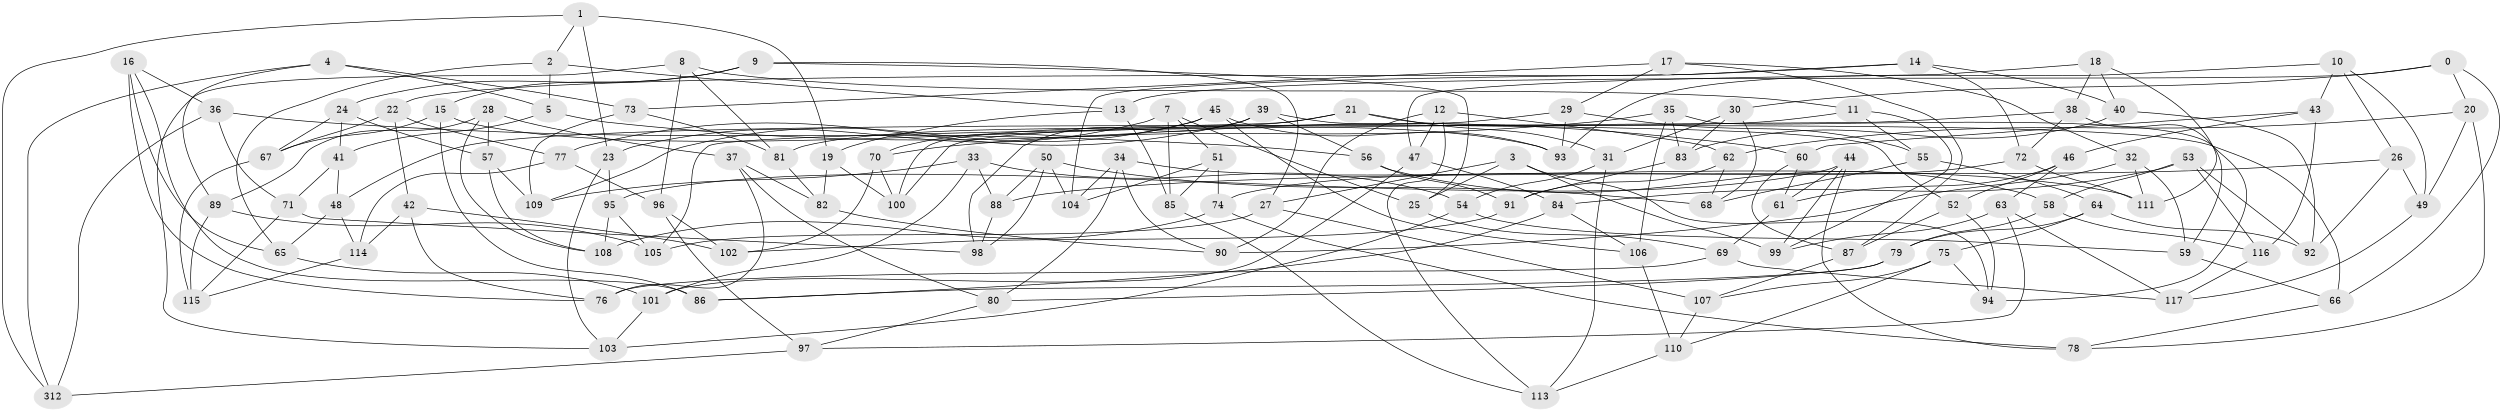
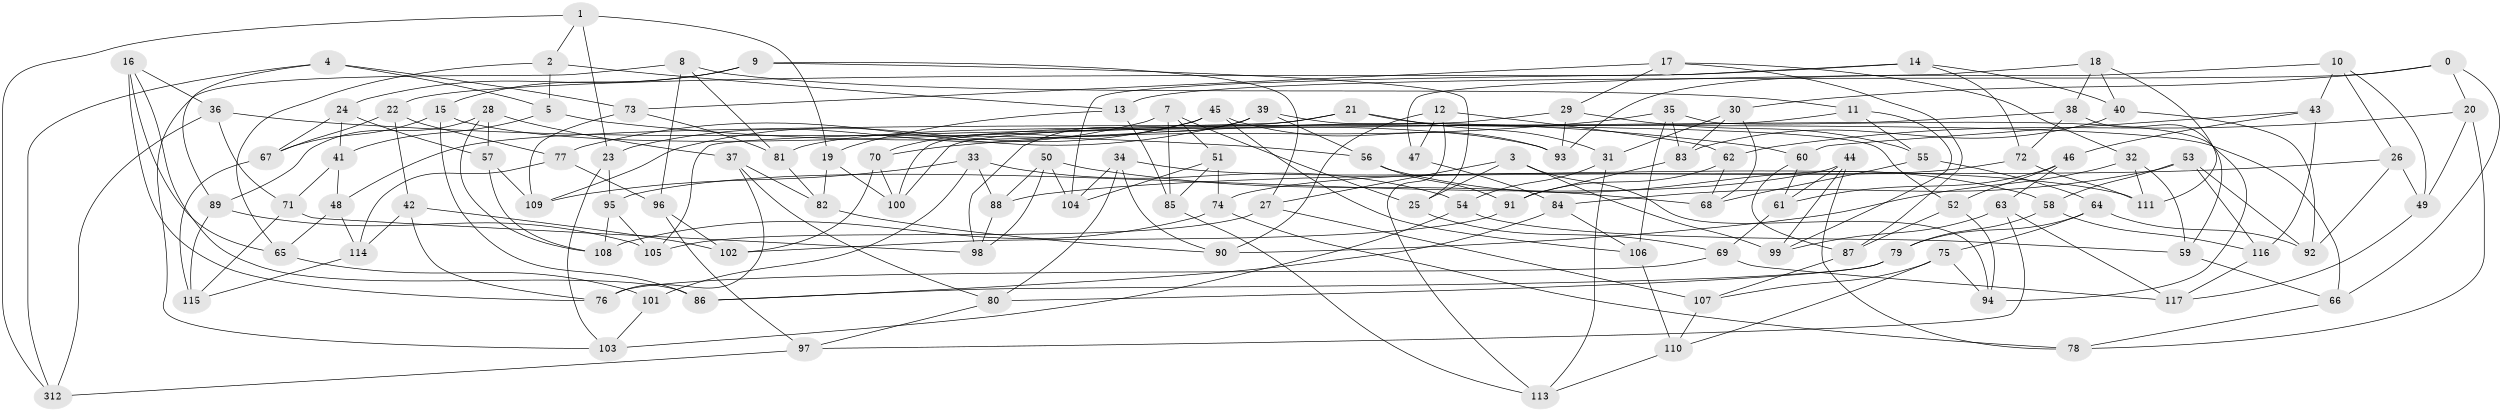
(1010, 282) -> none
